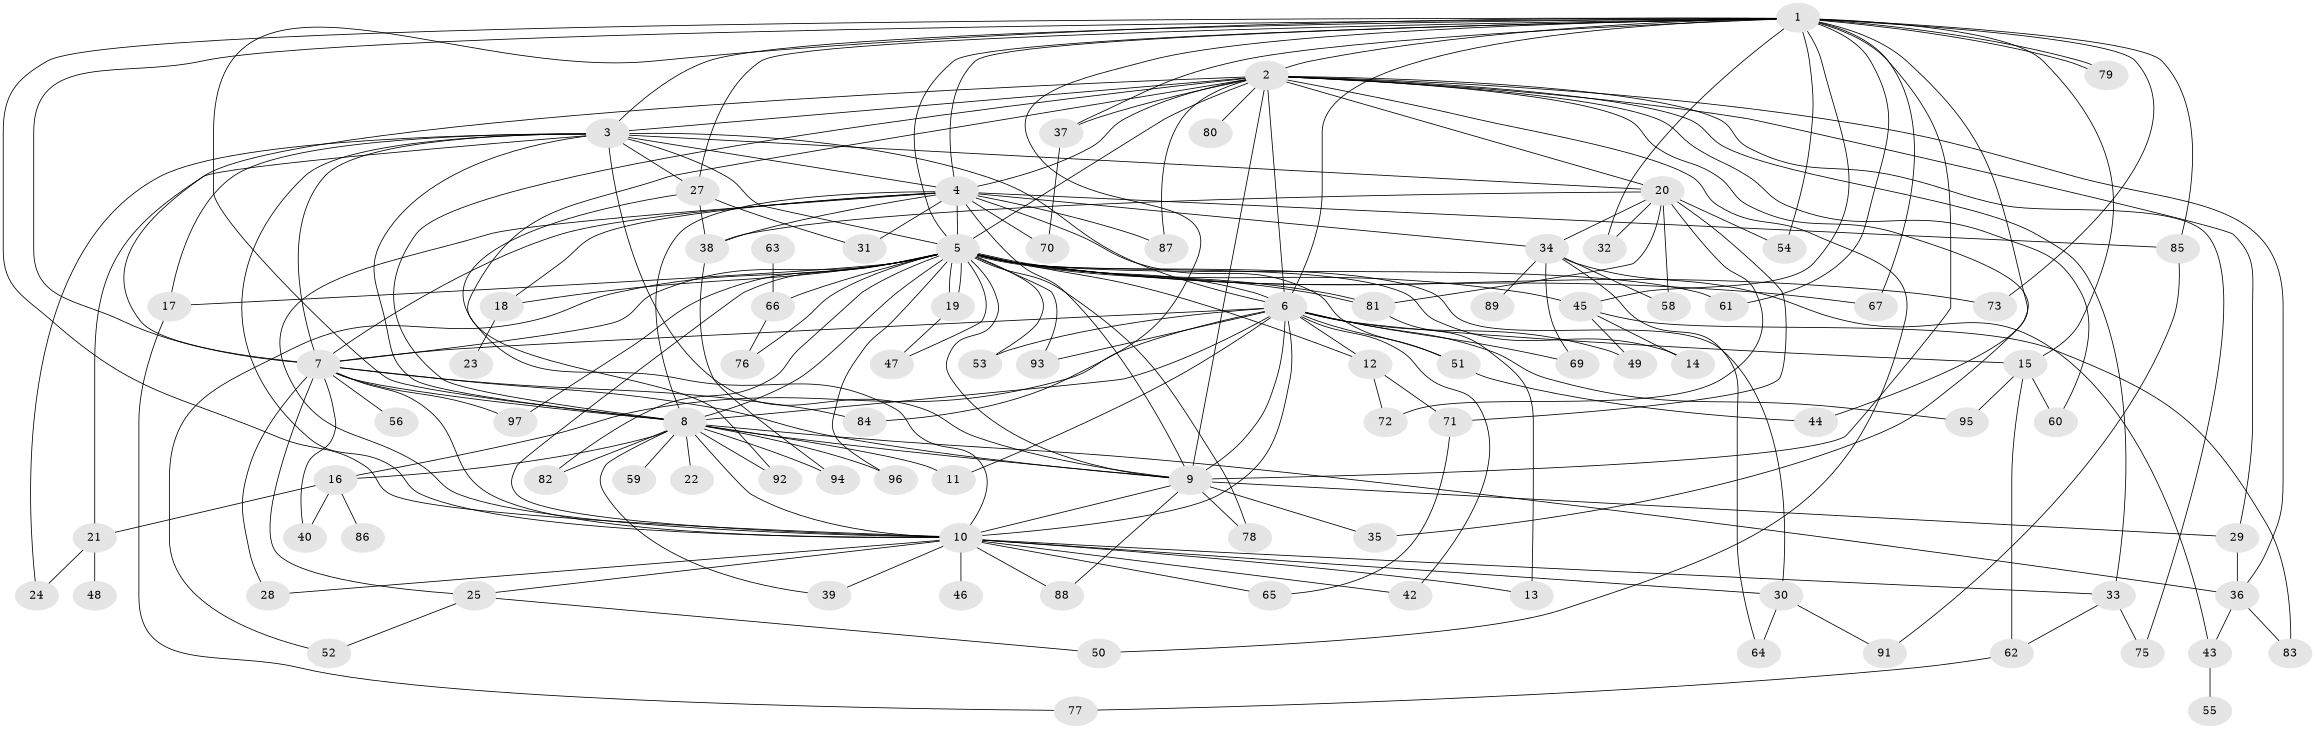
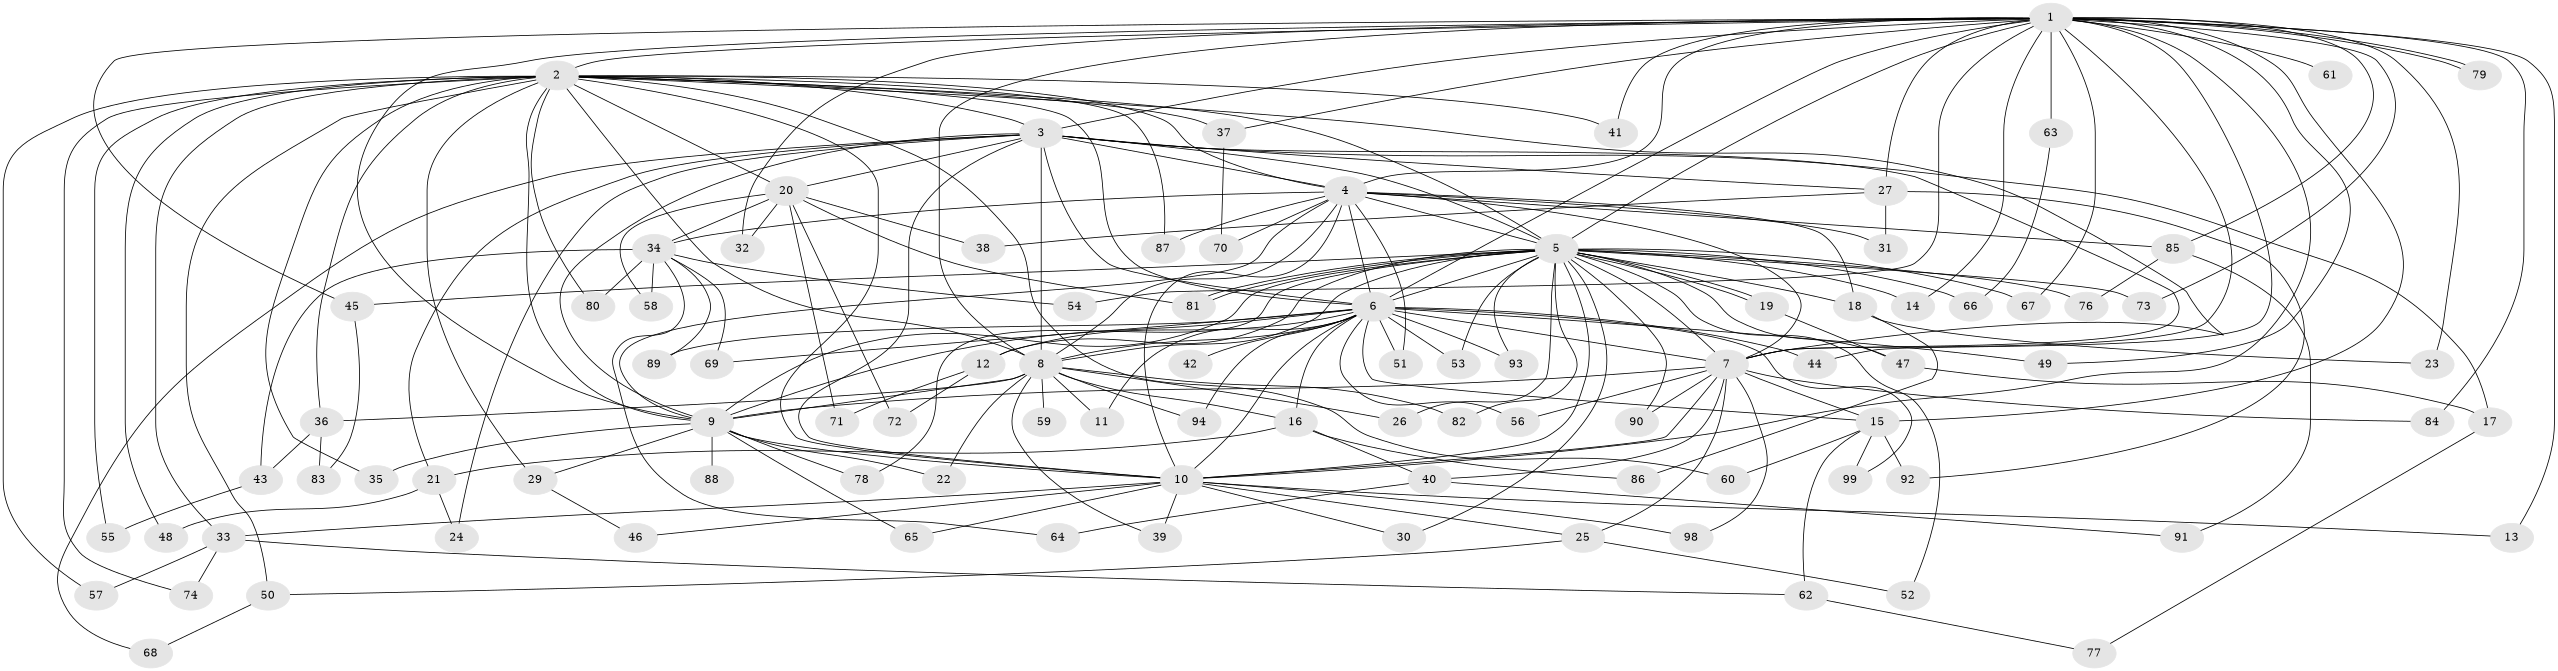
none -> (2388, 56)
none -> (2051, 75)
none -> (133, 131)
none -> (1616, 133)
none -> (158, 147)
(830, 214) -> (1360, 249)
(1724, 220) -> (863, 285)
(1363, 272) -> none
none -> (623, 279)
(565, 285) -> (2200, 383)
none -> (1011, 327)
(1608, 336) -> (2350, 207)
(1637, 336) -> (2004, 174)
(757, 338) -> (2130, 278)
(709, 366) -> (1260, 346)
(1530, 396) -> (2536, 68)
none -> (1879, 397)
(499, 402) -> (1802, 395)
none -> (1387, 404)
(1666, 410) -> (1598, 319)
(515, 422) -> (1637, 422)
(1967, 422) -> (1850, 480)
(733, 451) -> (1891, 448)
none -> (856, 459)
(896, 480) -> (1400, 422)
(803, 516) -> none
(1405, 551) -> (811, 482)
(1012, 567) -> none
(1186, 567) -> none
(2237, 567) -> (586, 509)
none -> (96, 596)
(268, 596) -> (1691, 538)
(1770, 625) -> (1243, 506)
(1833, 625) -> (1717, 503)
none -> (151, 653)
(2143, 653) -> (191, 596)
